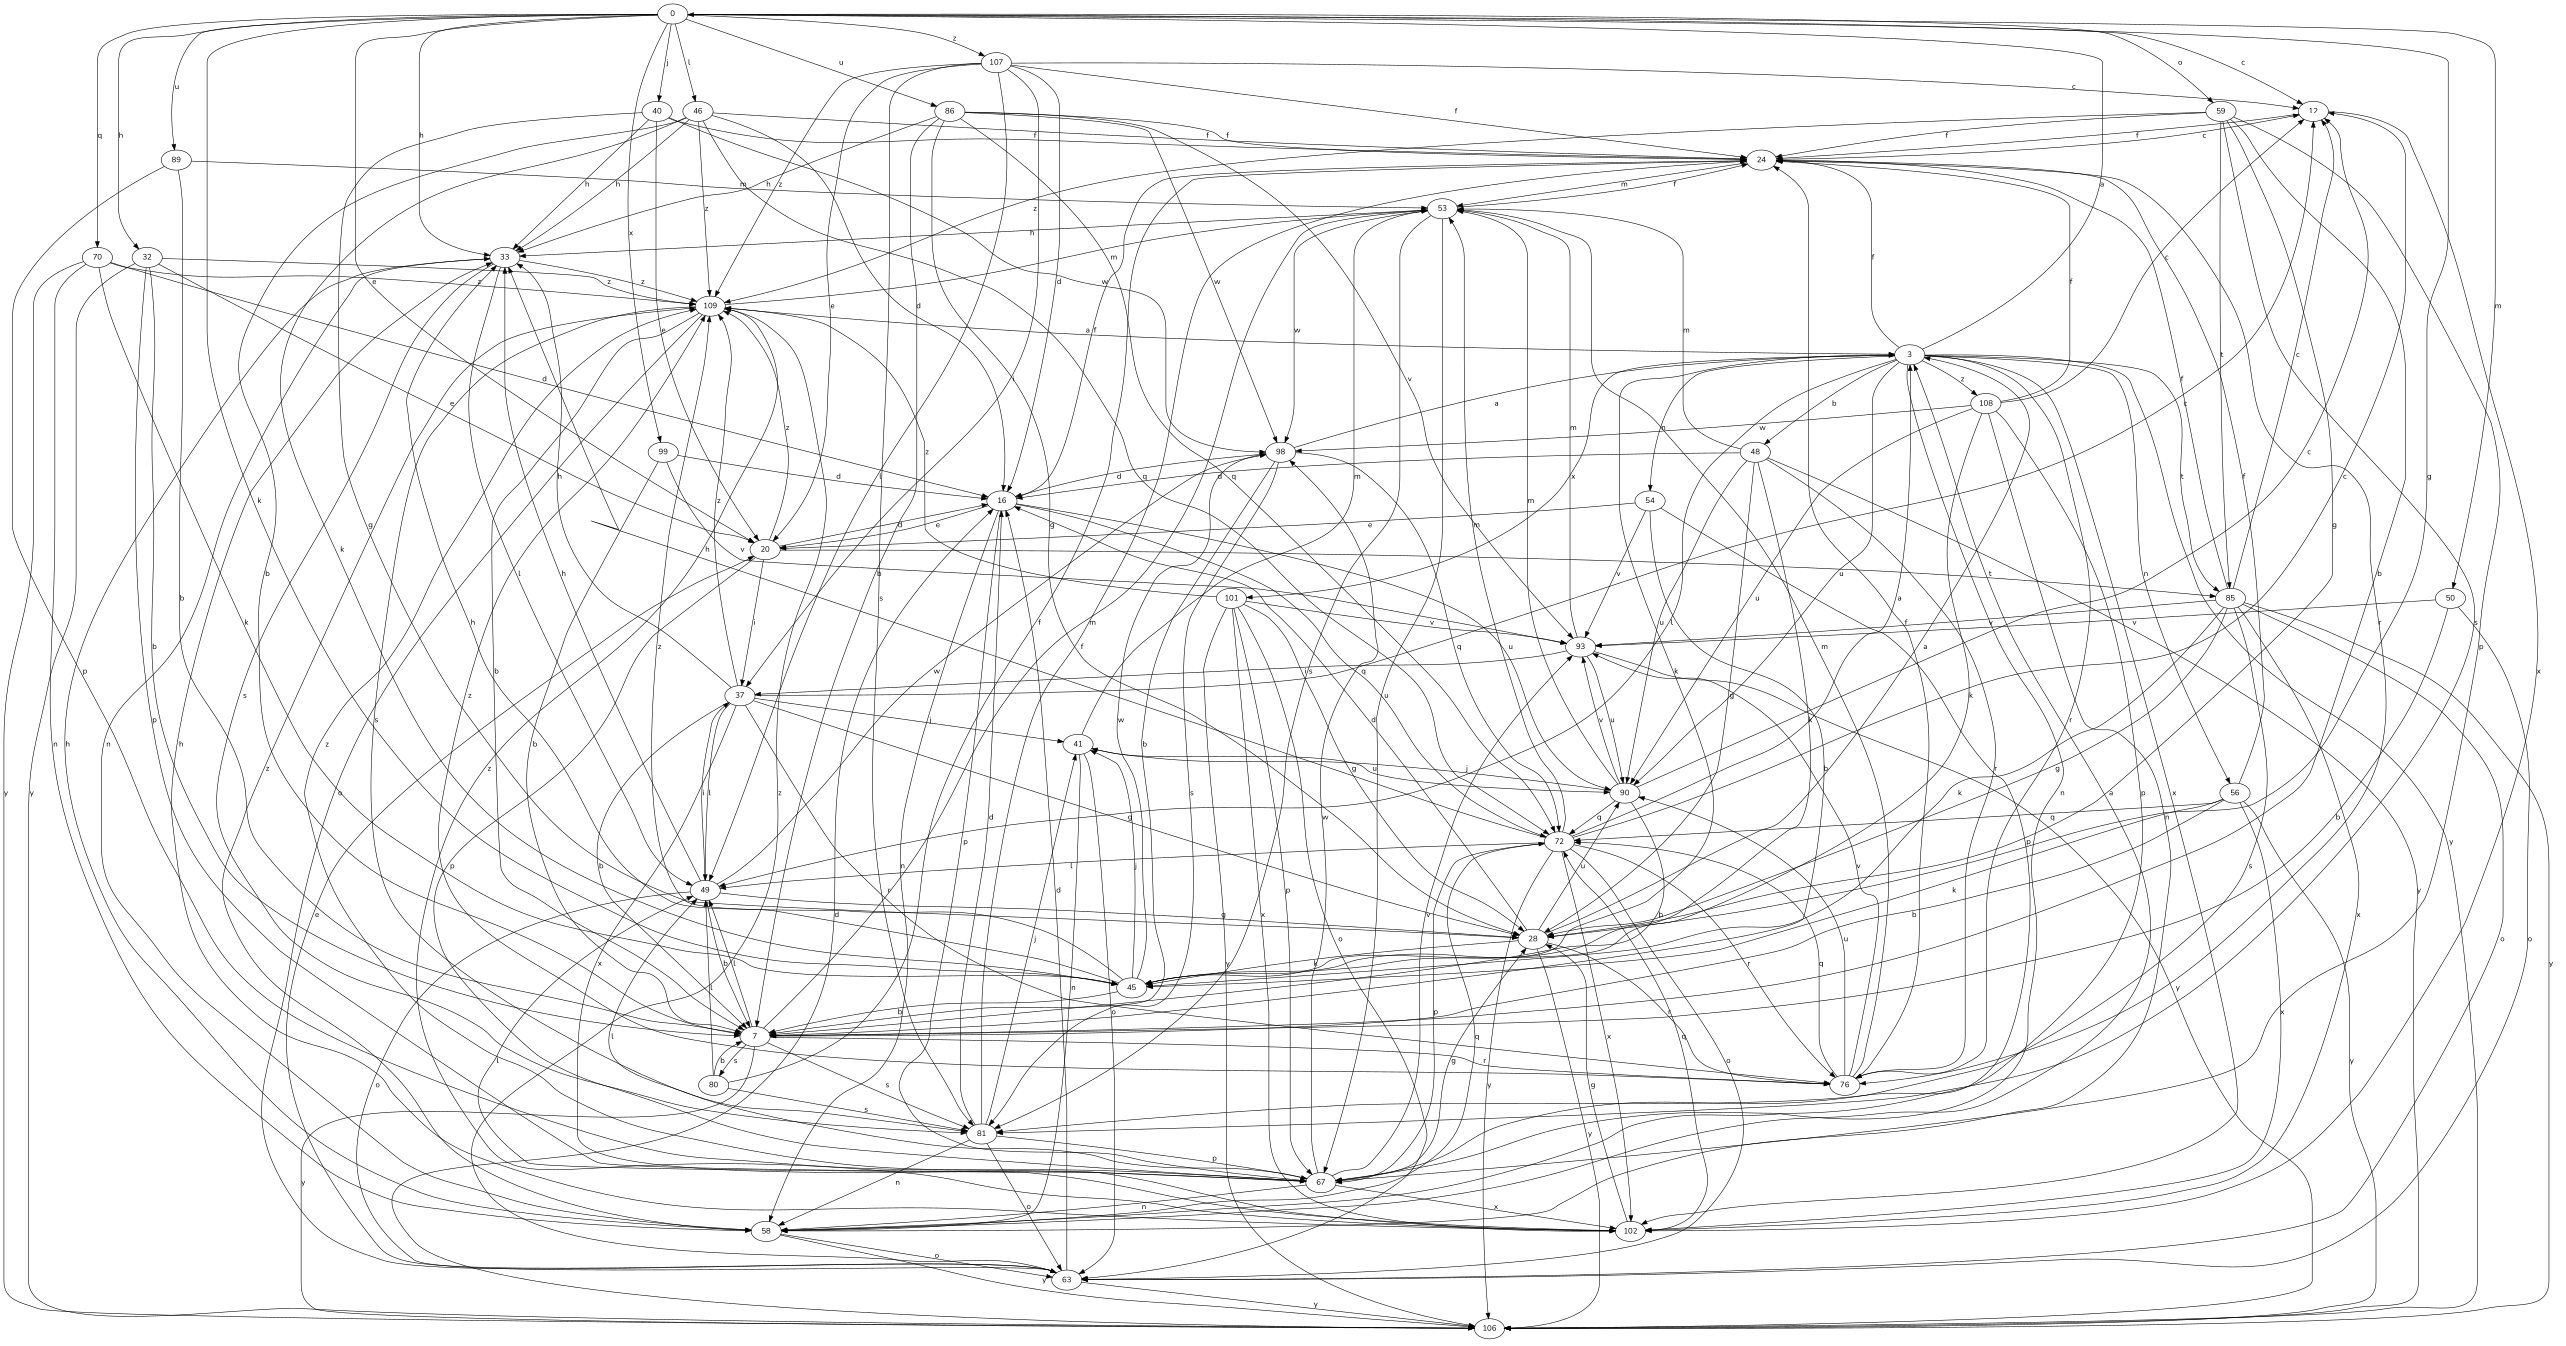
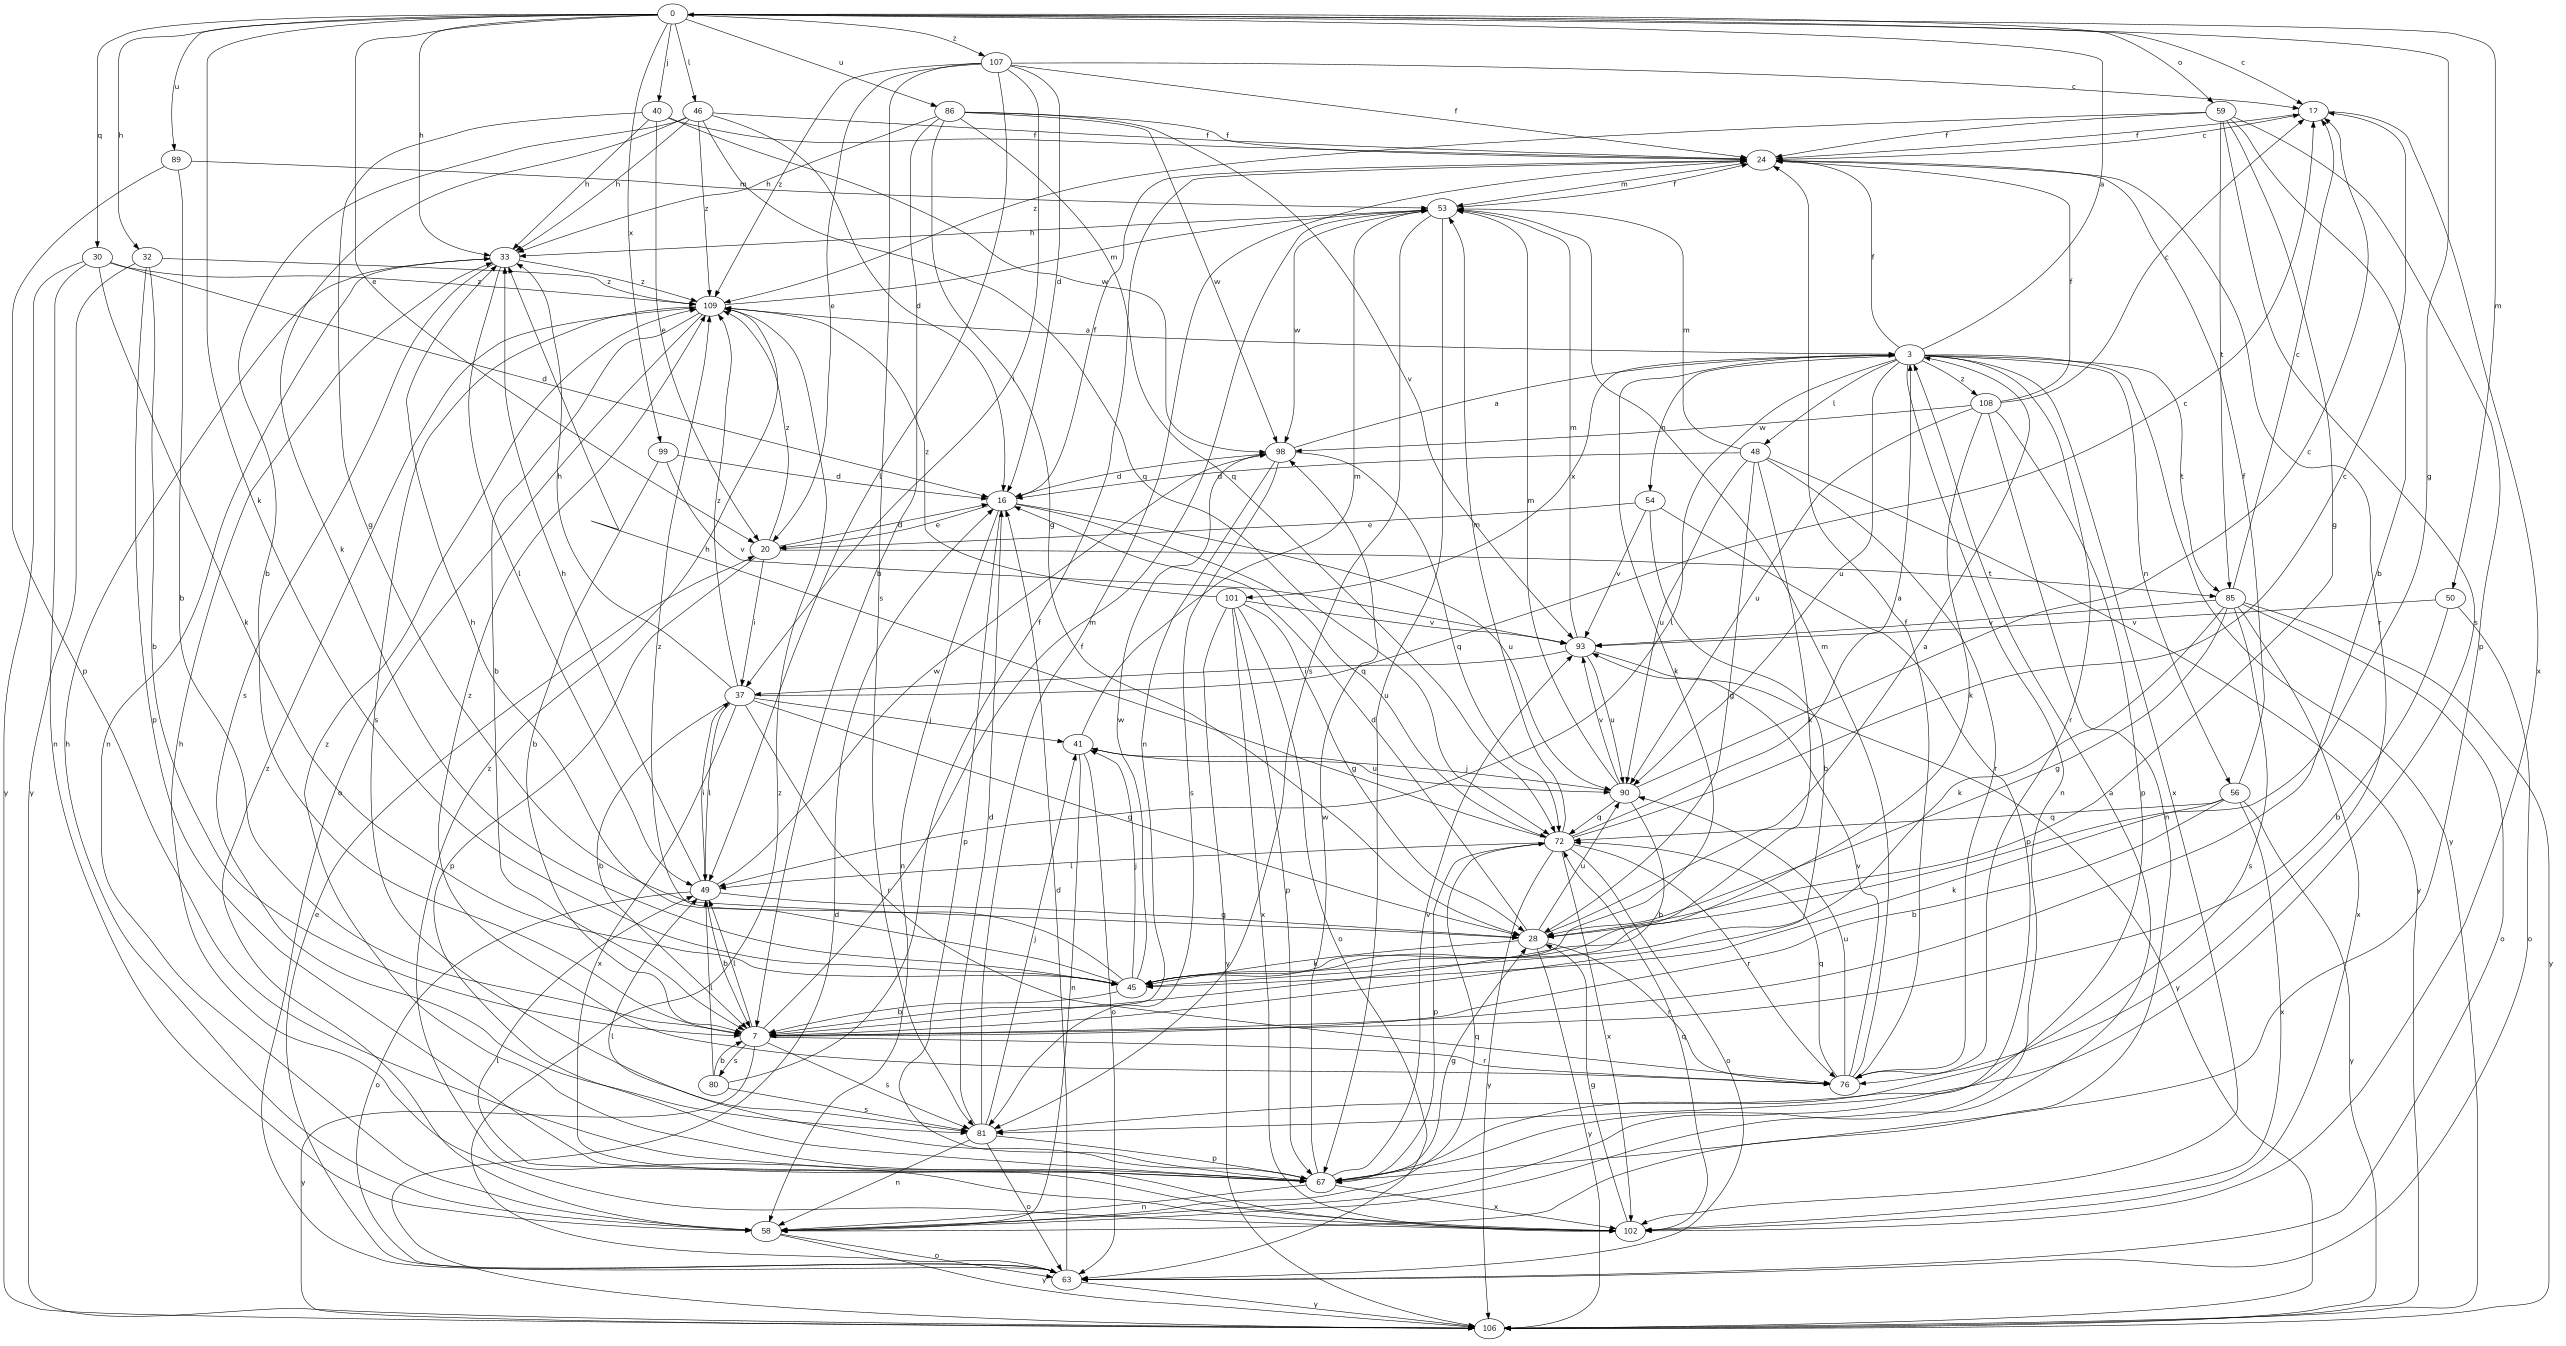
(2135, 234) -> none
(97, 257) -> (97, 257)
(1834, 404) -> (1834, 404)
(464, 420) -> none
(1145, 744) -> (1145, 744)
